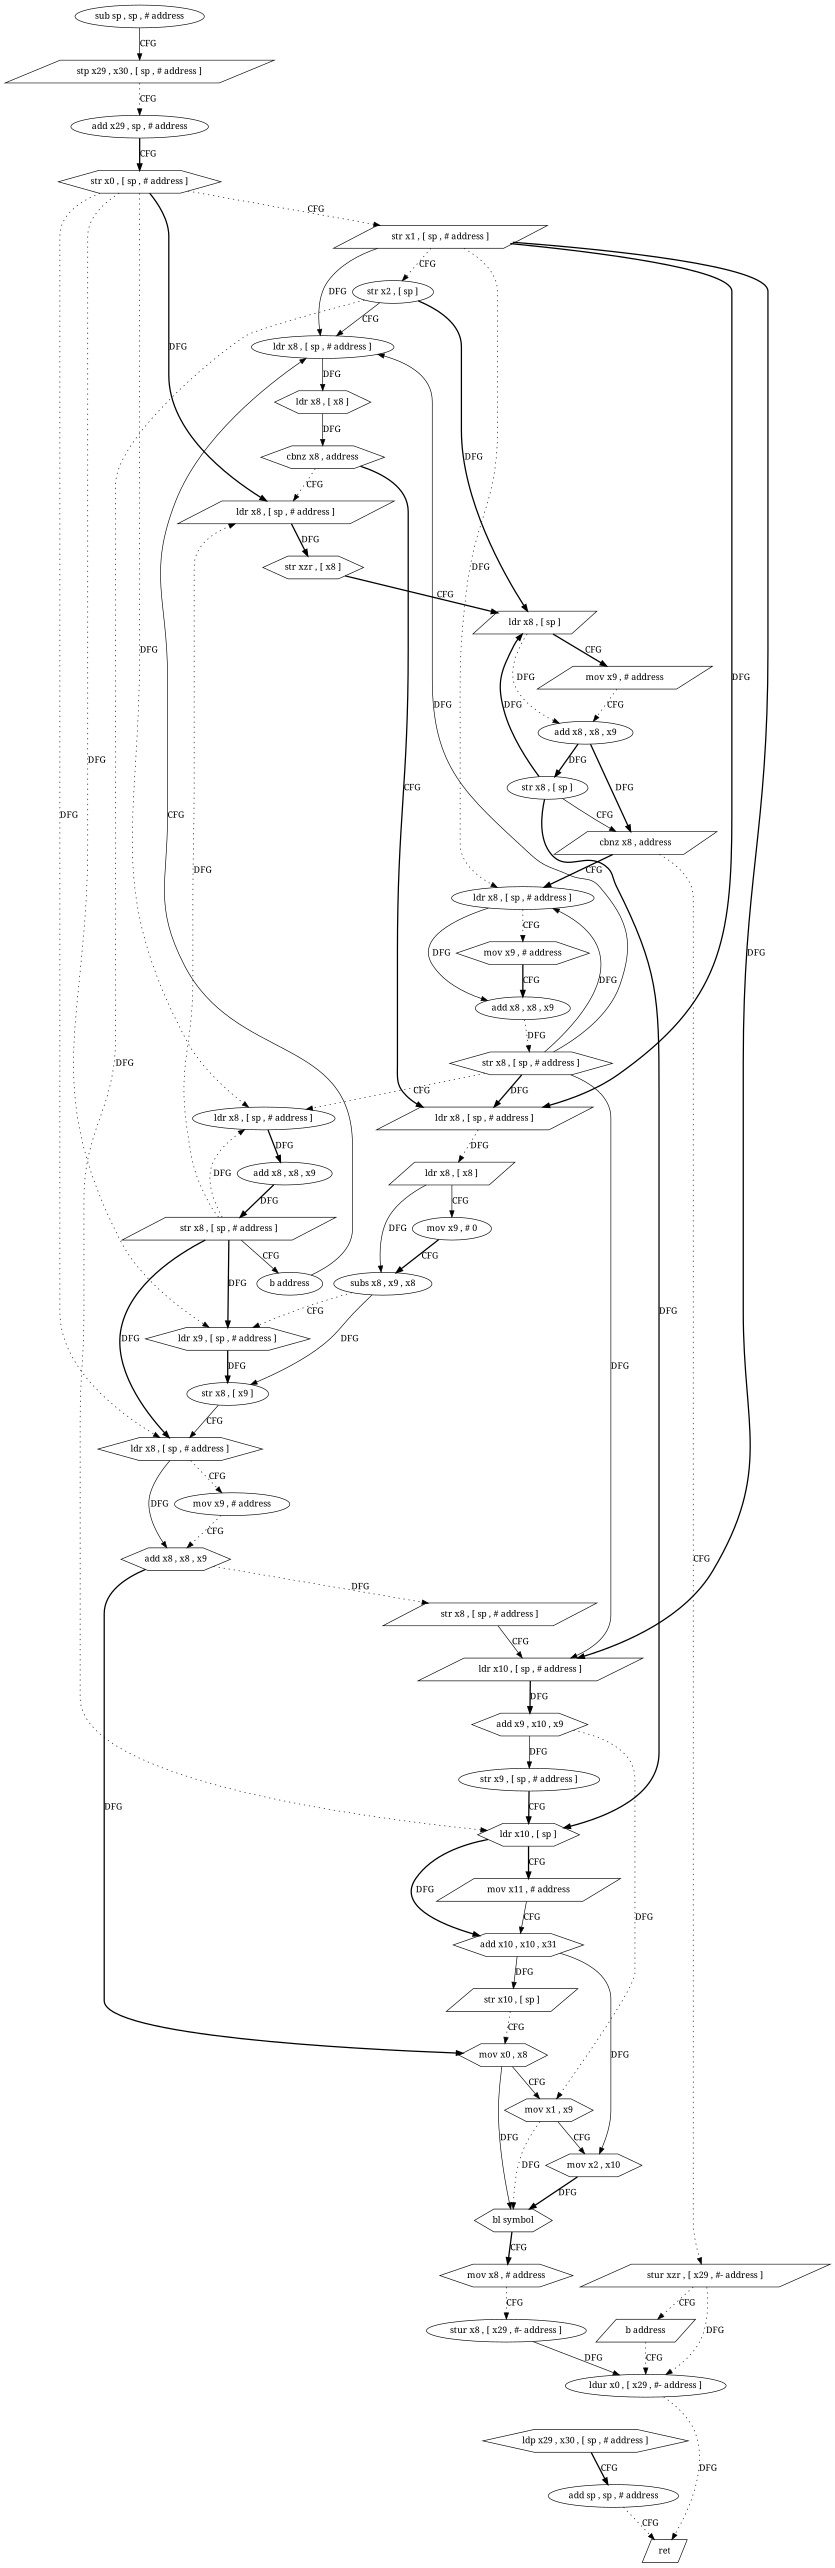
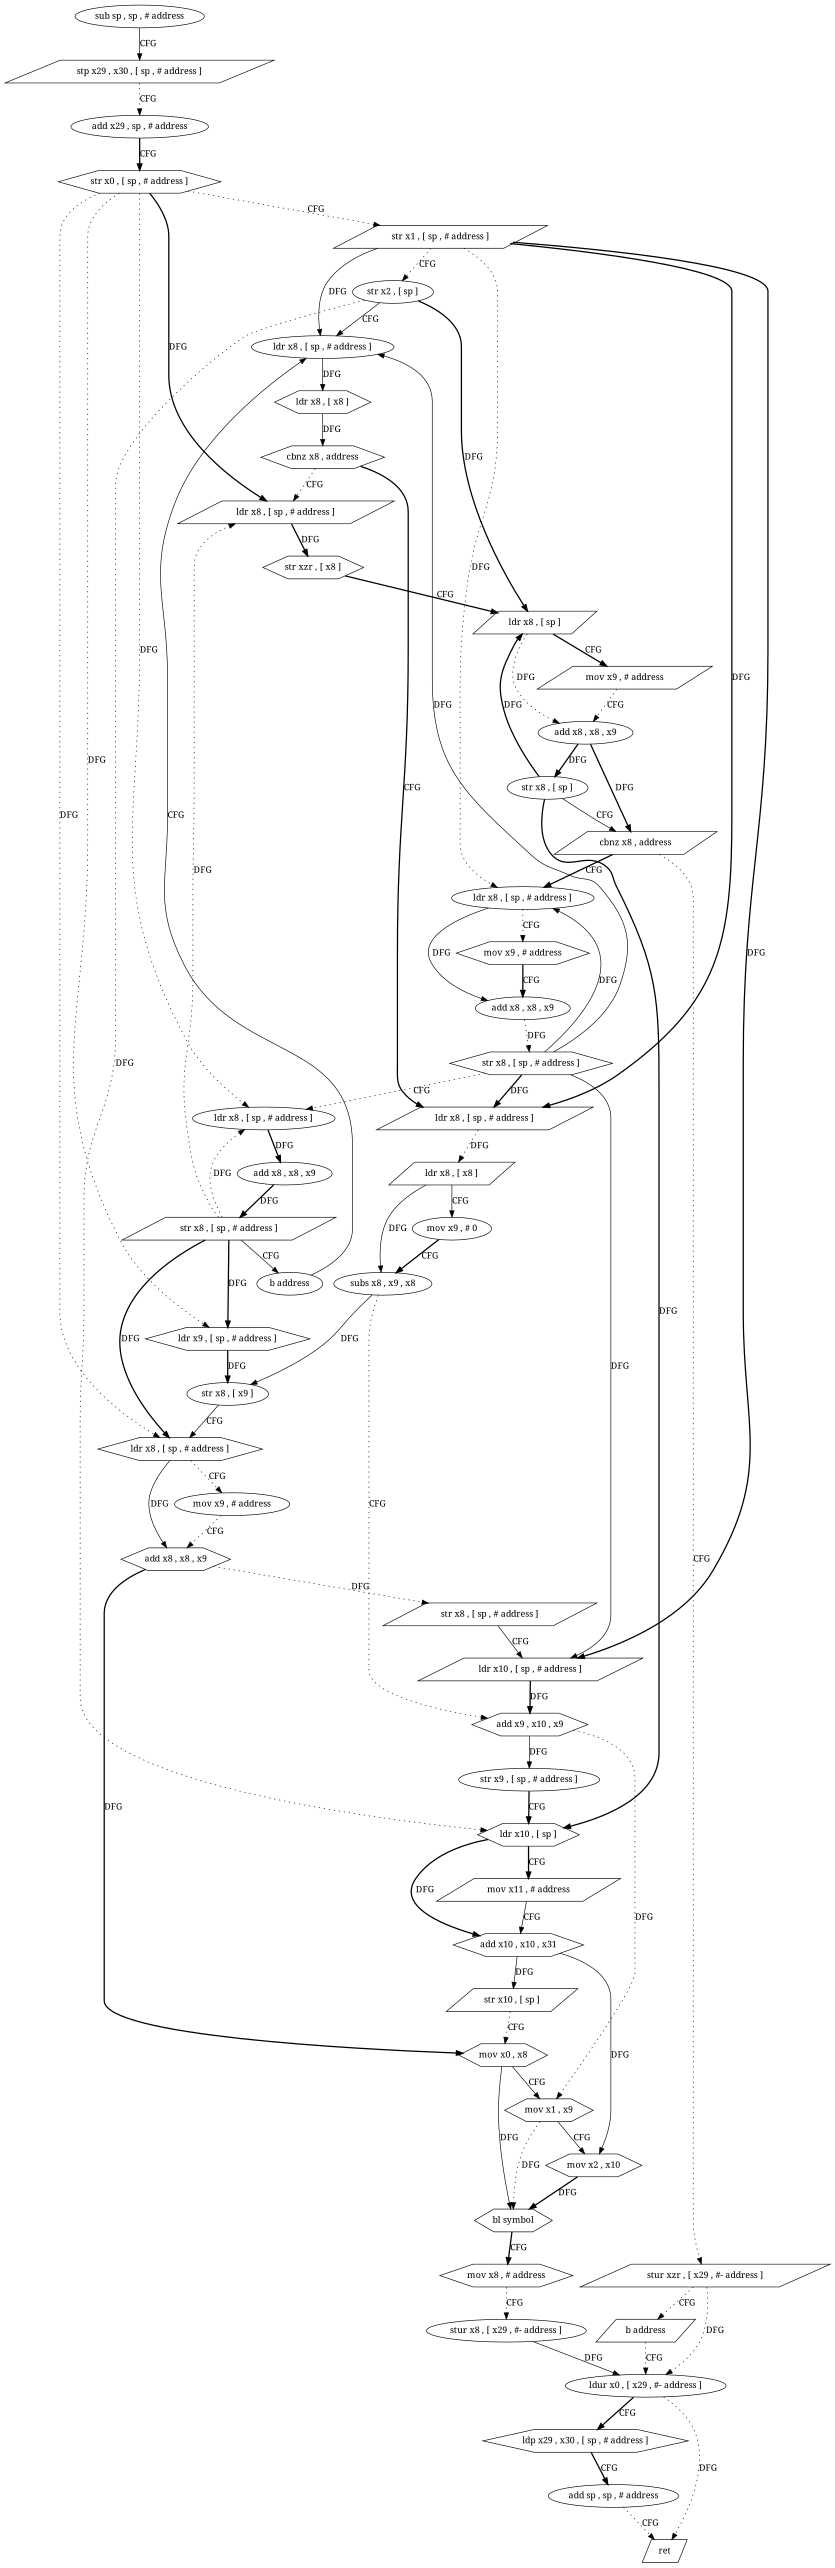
(305, 1307) -> (369, 1546)
none -> (618, 2411)
